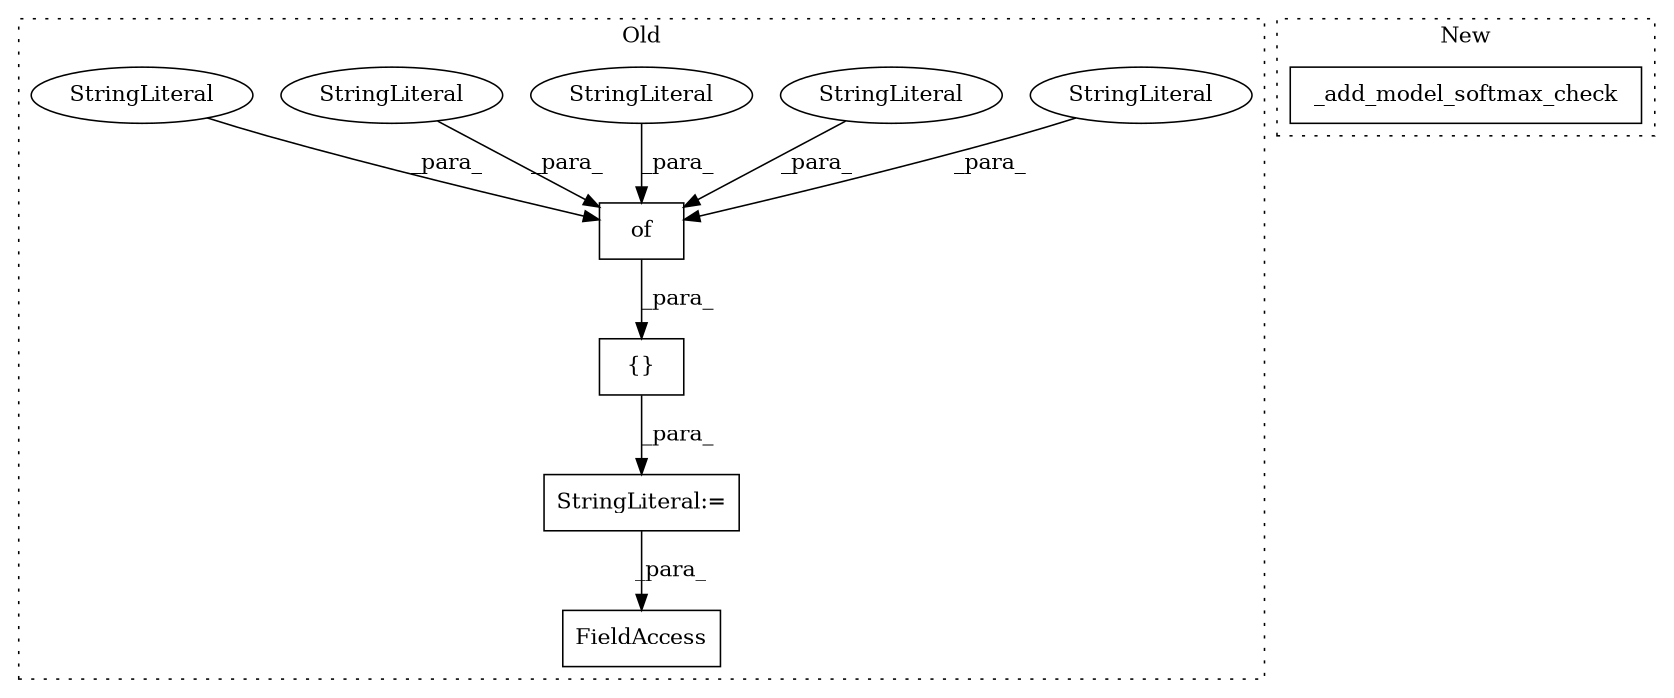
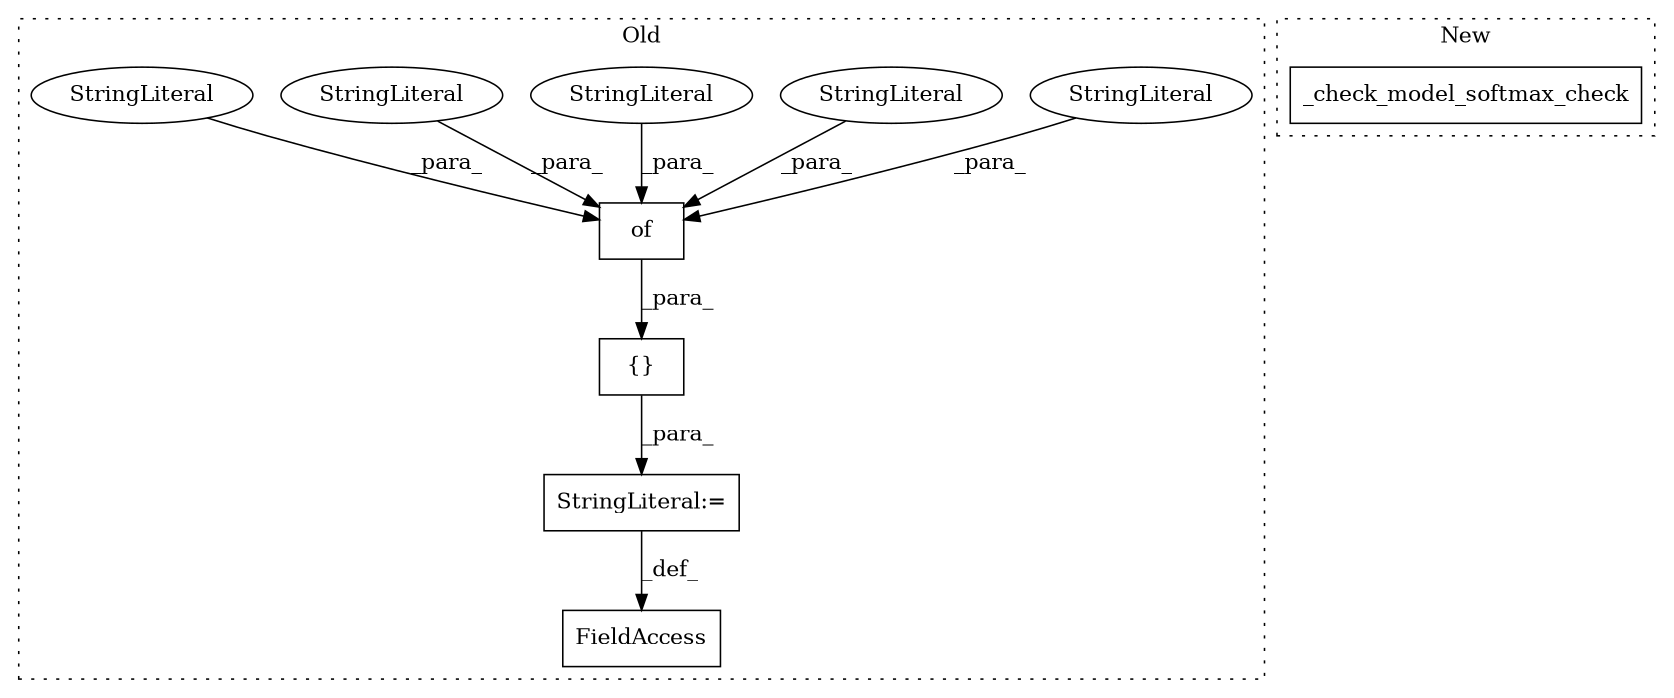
(1466, 95) -> (1466, 95)
(670, 571) -> (670, 571)
